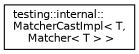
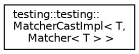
(70, 27) -> (70, 27)
